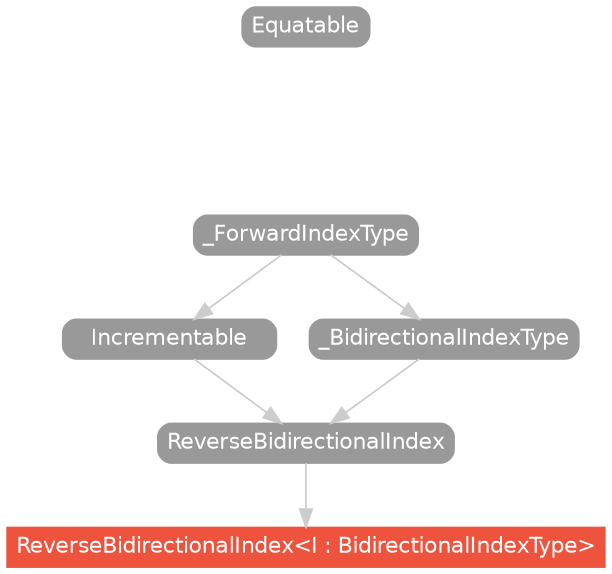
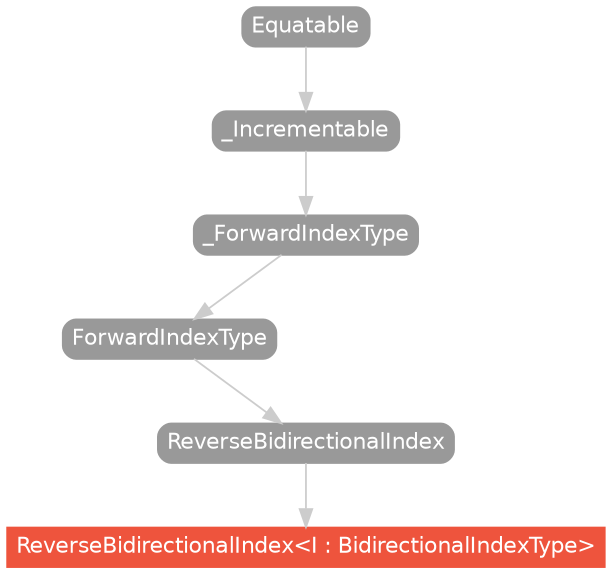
none -> (306, 131)
(170, 339) -> (170, 339)
(444, 339) -> none
